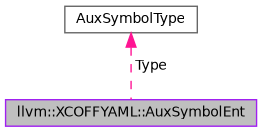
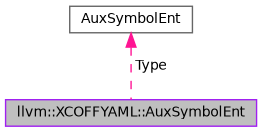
(131, 20) -> (131, 20)
